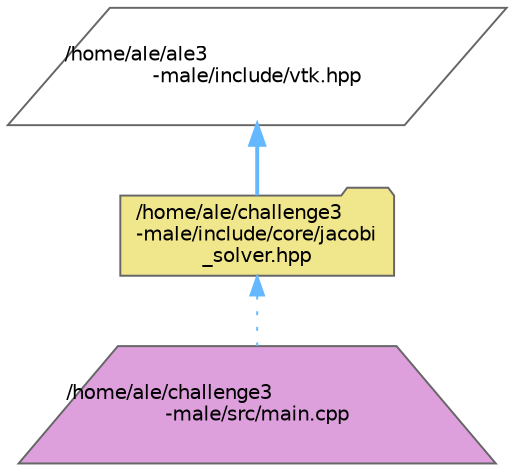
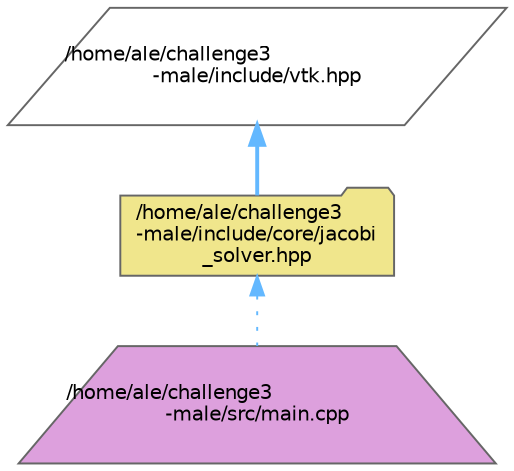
(257, 66) -> (257, 66)
